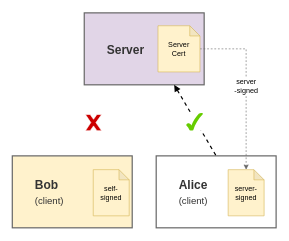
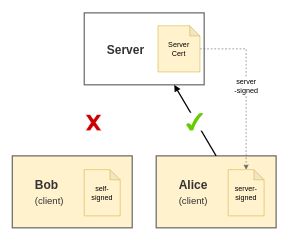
(144, 49) -> (144, 49)
(208, 141) -> (208, 141)
(216, 192) -> (216, 192)
(111, 193) -> (102, 193)
